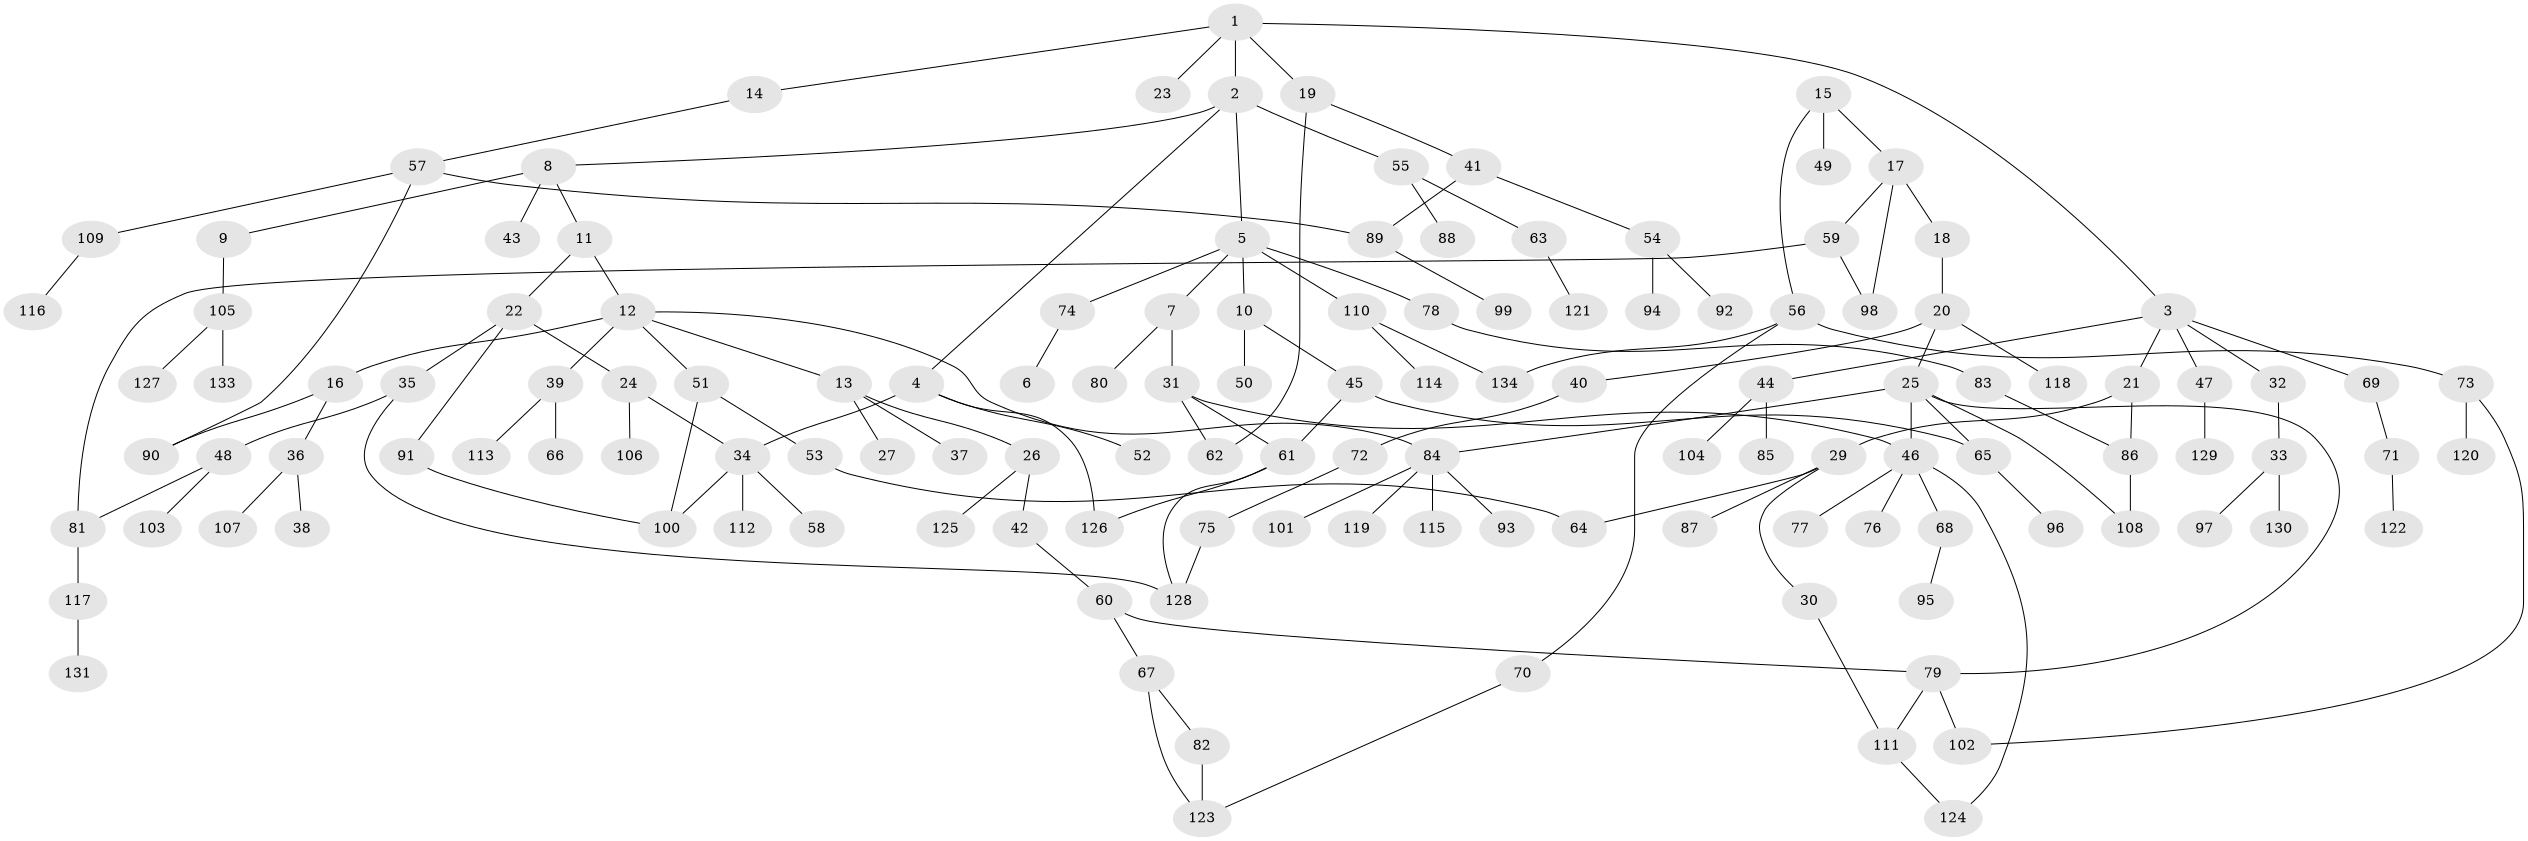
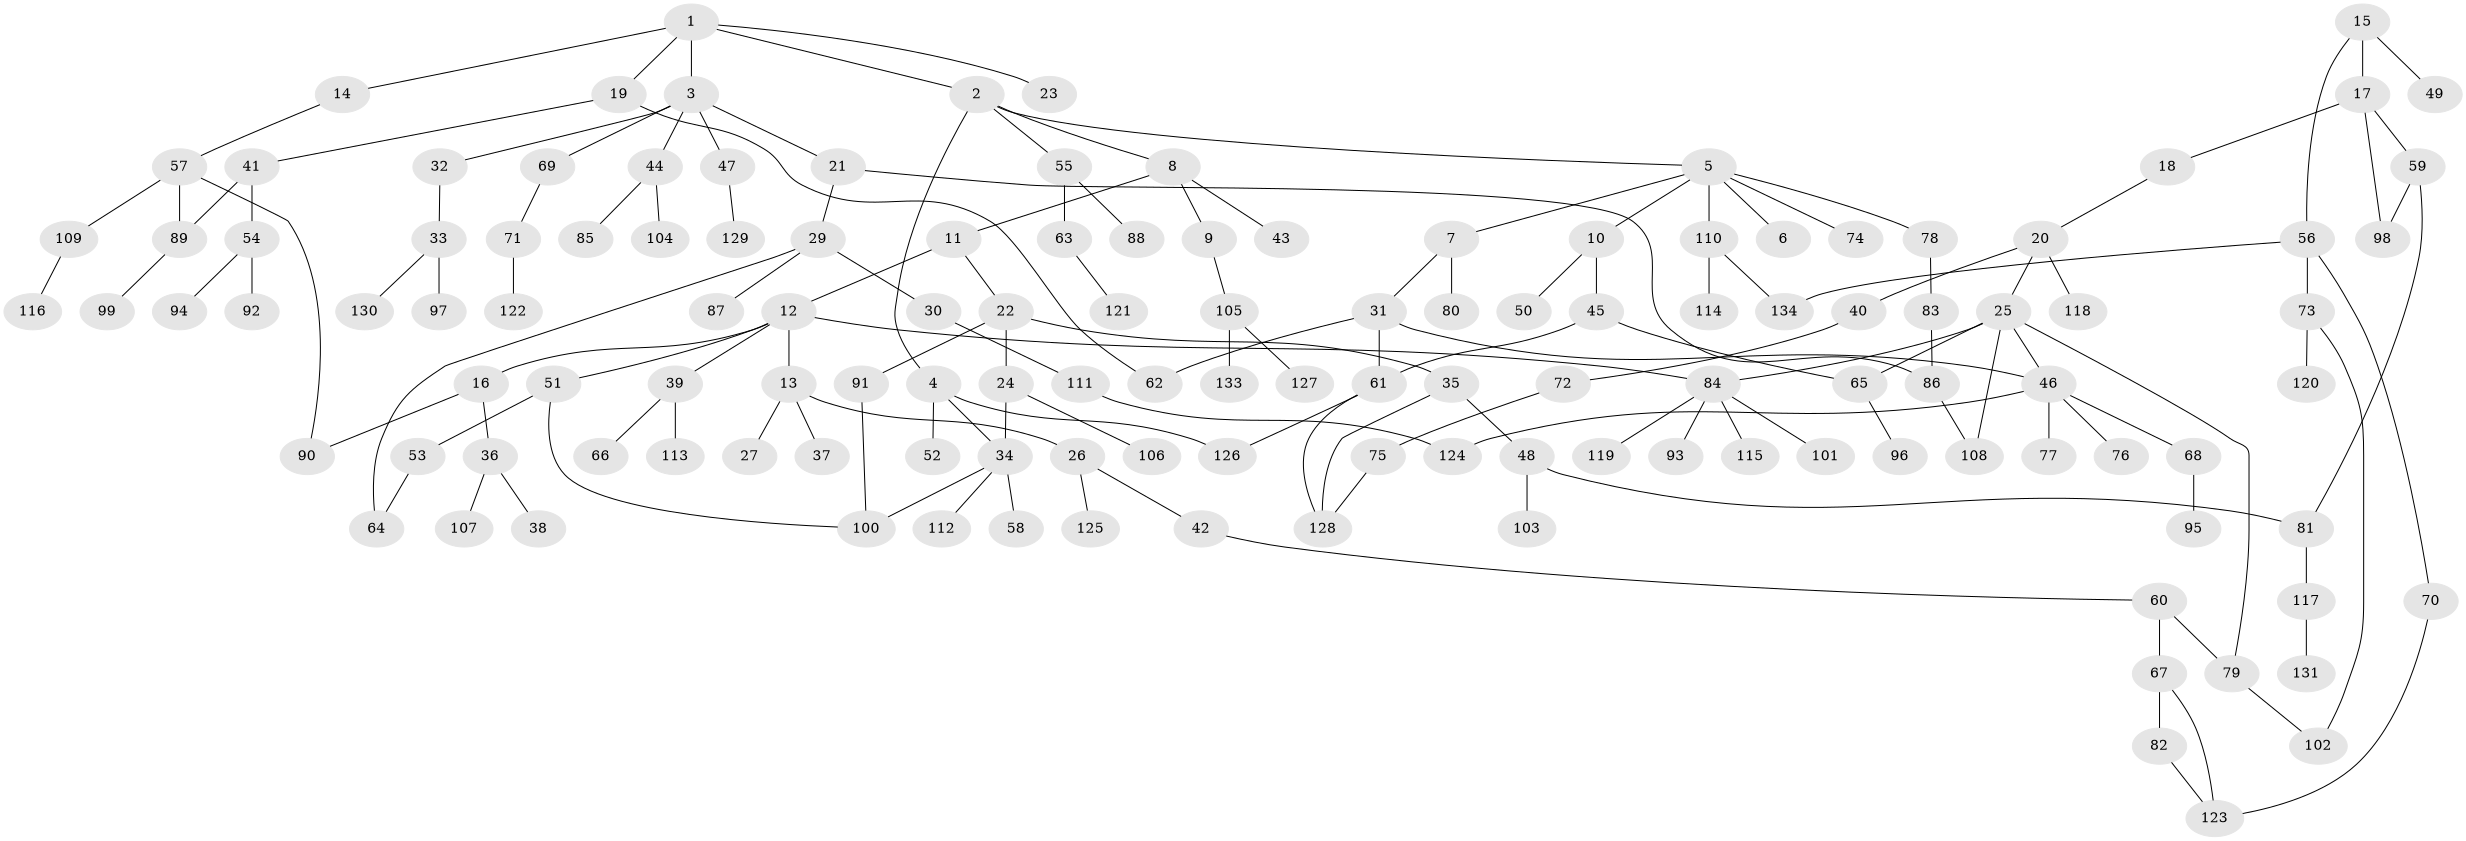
(1047, 348) -> (1746, 203)
(1910, 710) -> none
